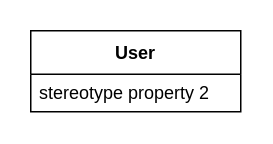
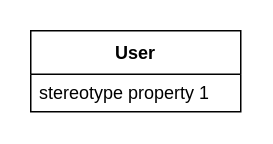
(137, 94) -> (137, 94)
